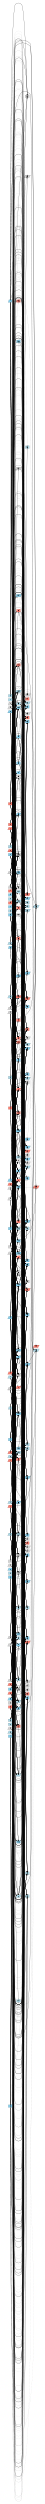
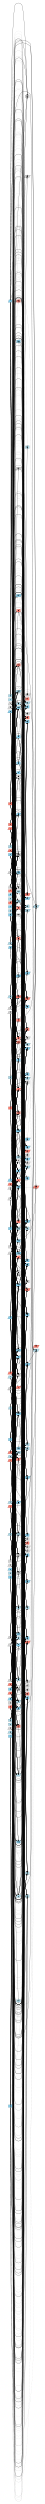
(27, 902) -> none
